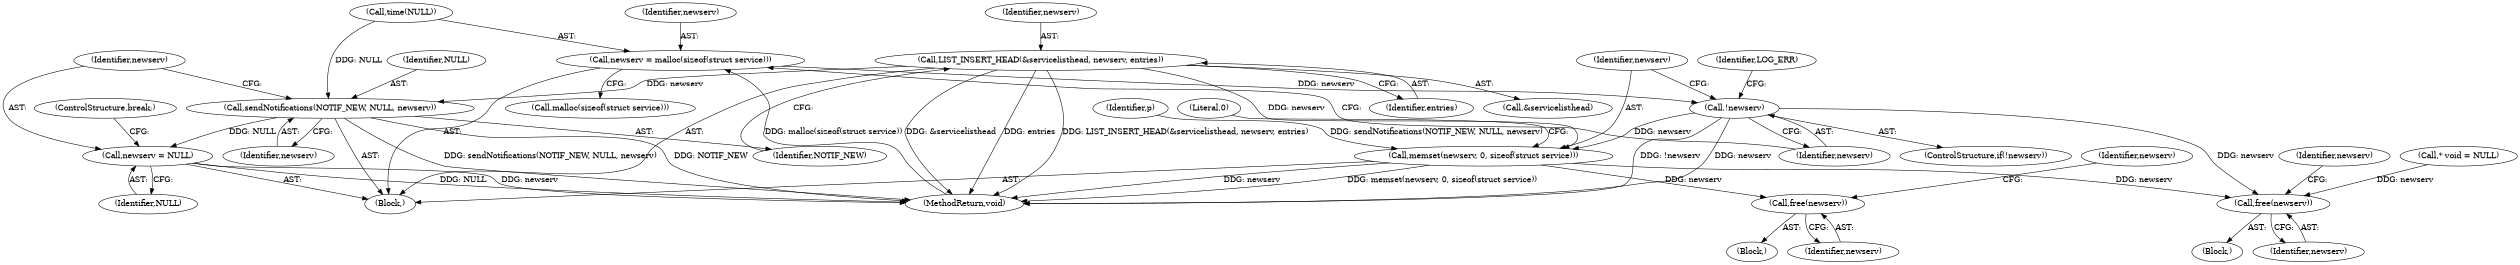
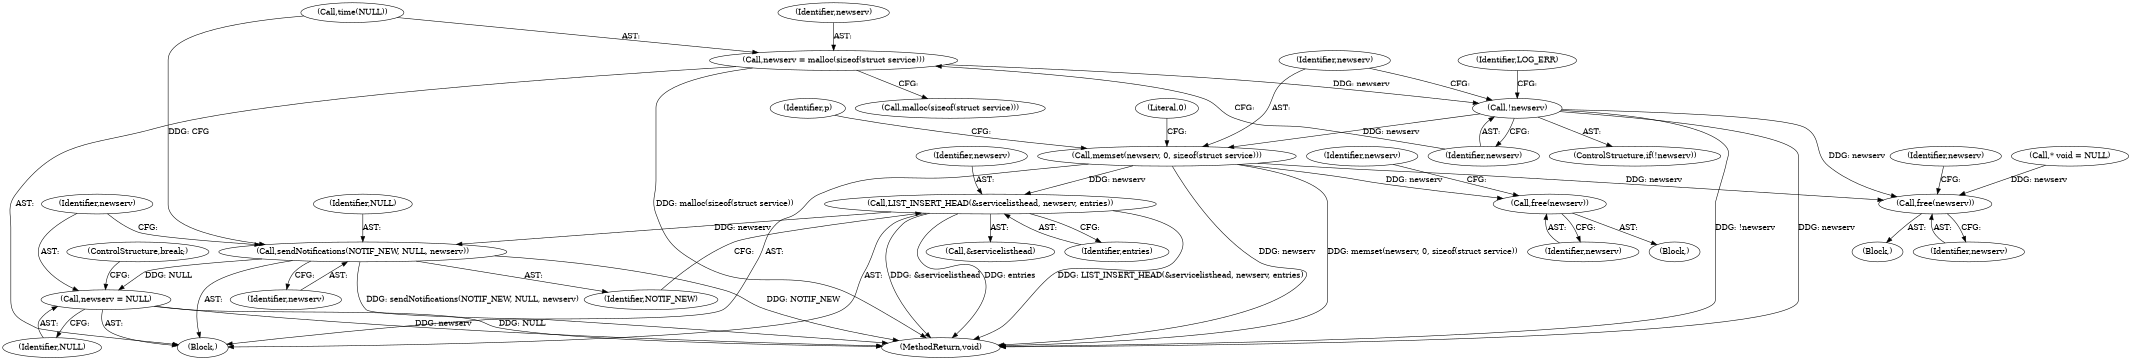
(359, 61) -> (189, 132)
(1260, 112) -> (1082, 179)
(1437, 132) -> (982, 132)
(822, 145) -> (680, 251)
